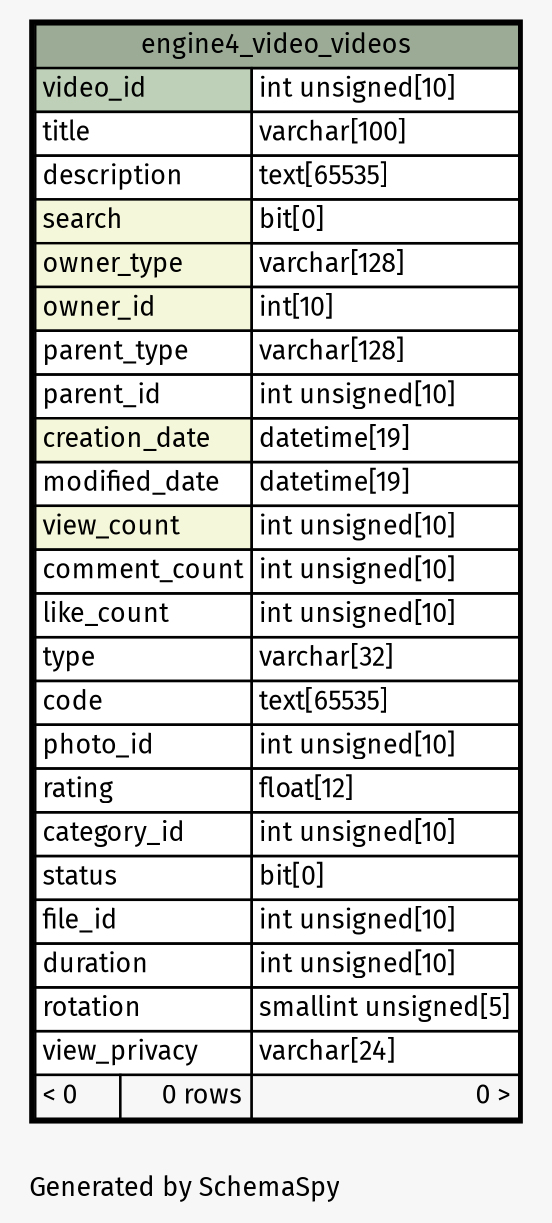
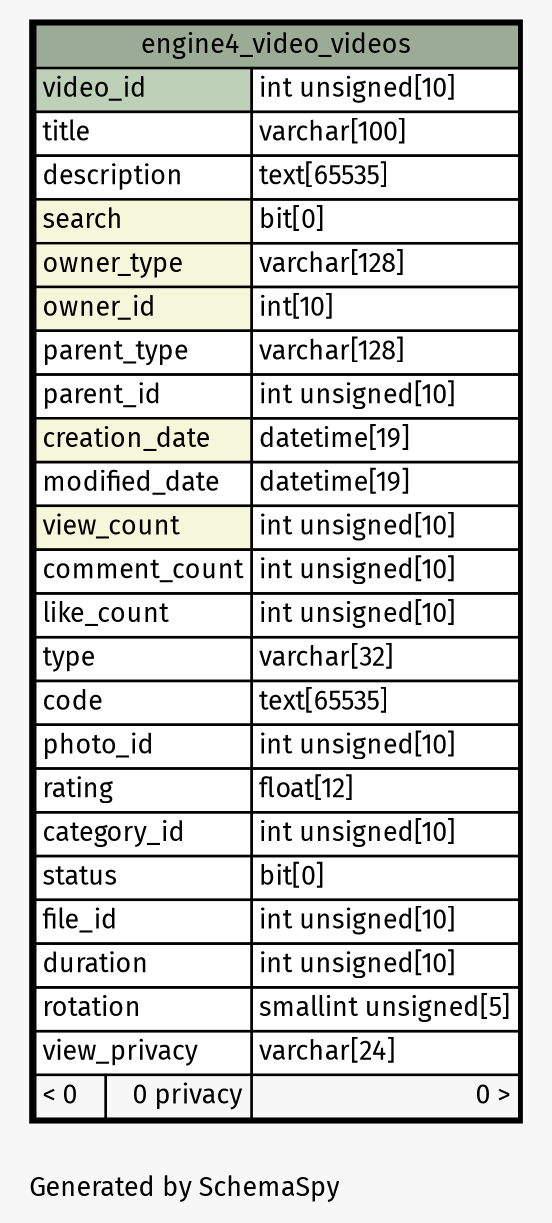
(203, 1096) -> (188, 1096)
